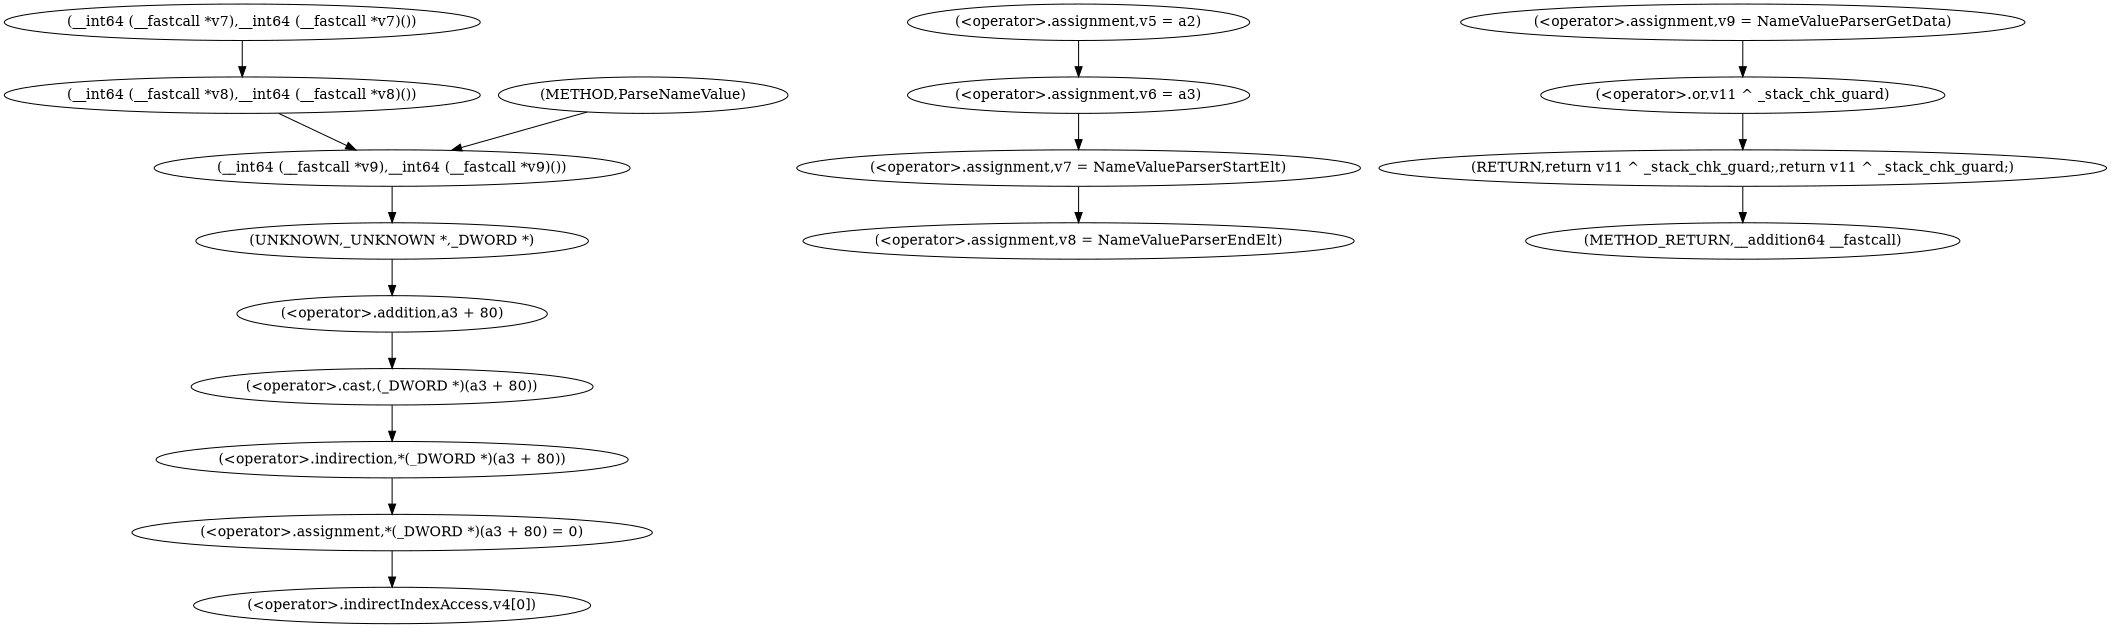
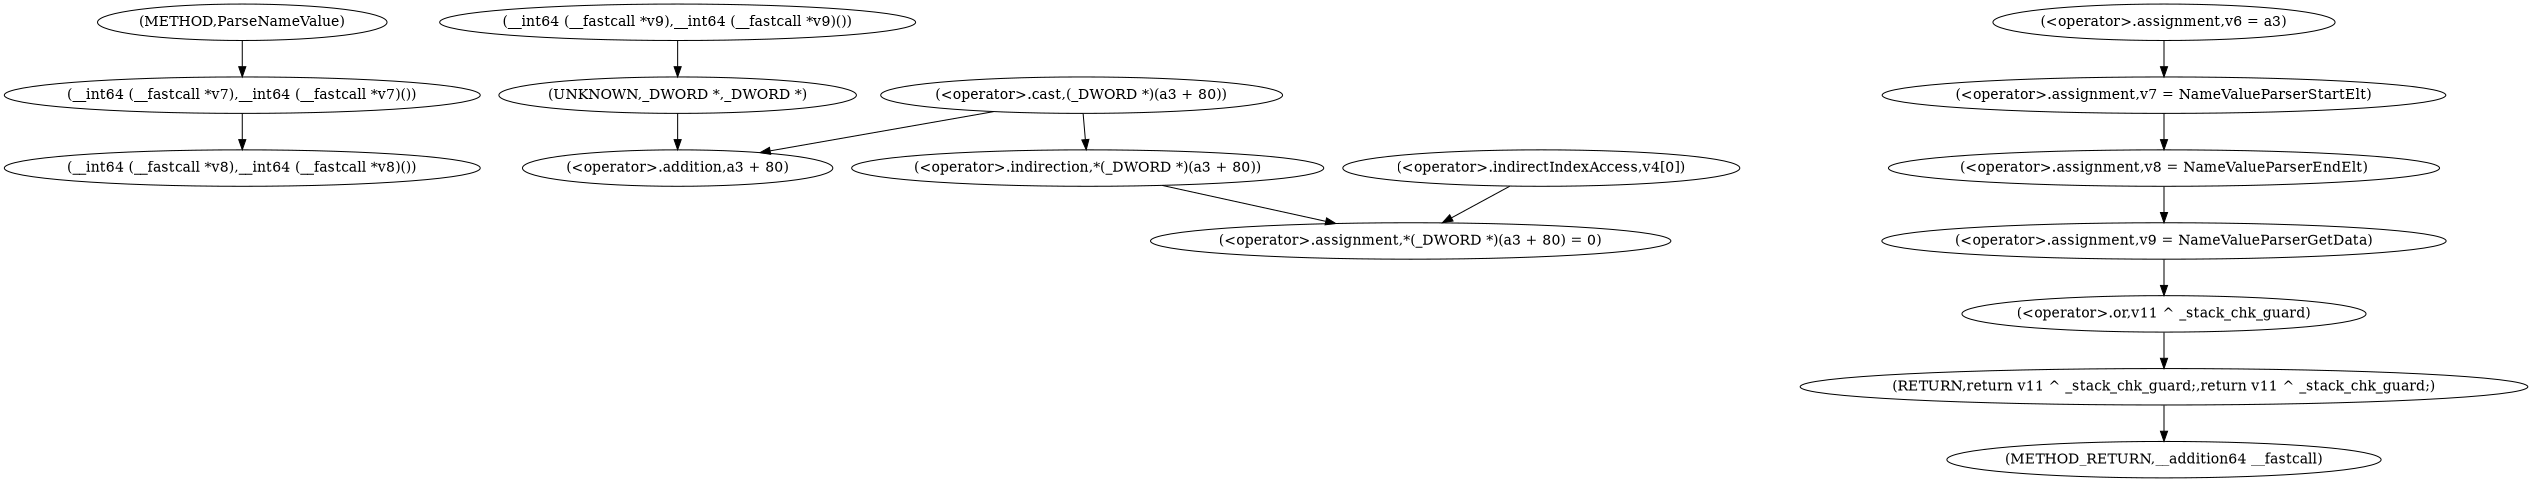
(1079, 22) -> none
(313, 129) -> none
(524, 130) -> (242, 54)
none -> (2164, 200)
(392, 241) -> (678, 95)
(392, 345) -> (882, 131)
(392, 564) -> (1481, 202)
